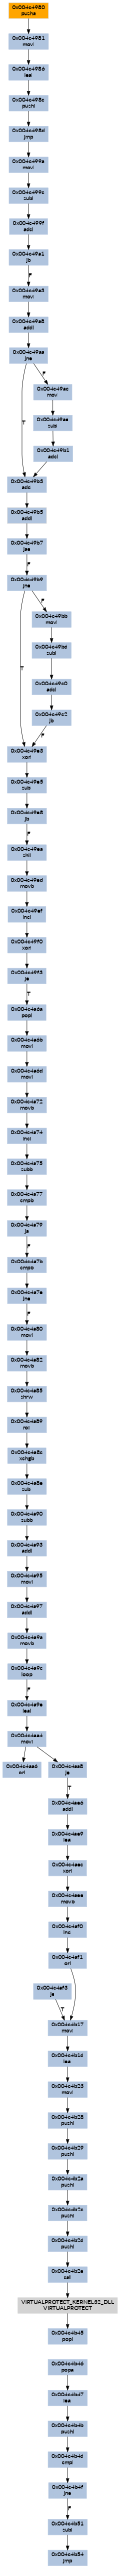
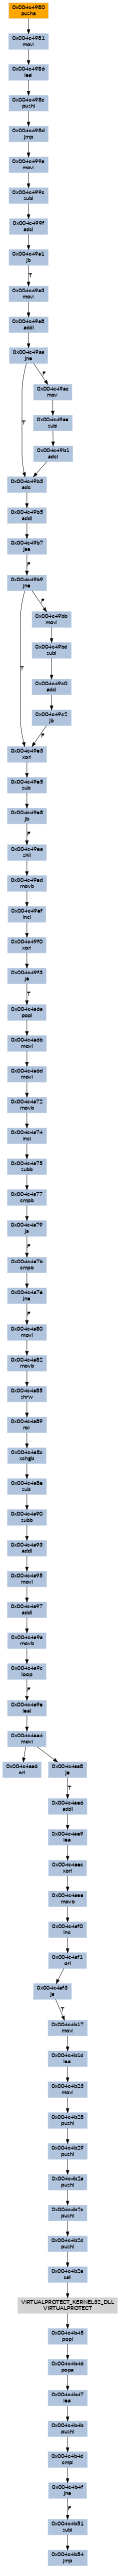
(30, 276) -> (30, 276)
(76, 1992) -> (61, 1974)
none -> (68, 2350)
